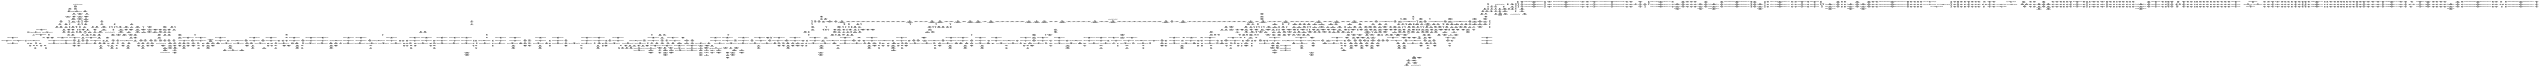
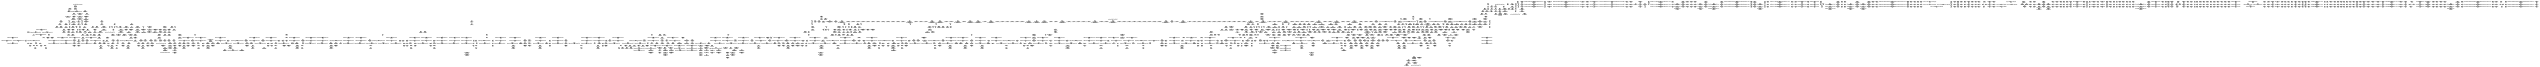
none -> (74, 24)
